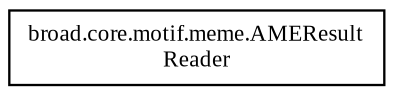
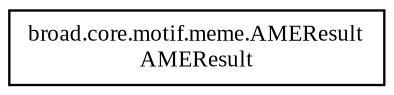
(197, 48) -> (197, 48)
